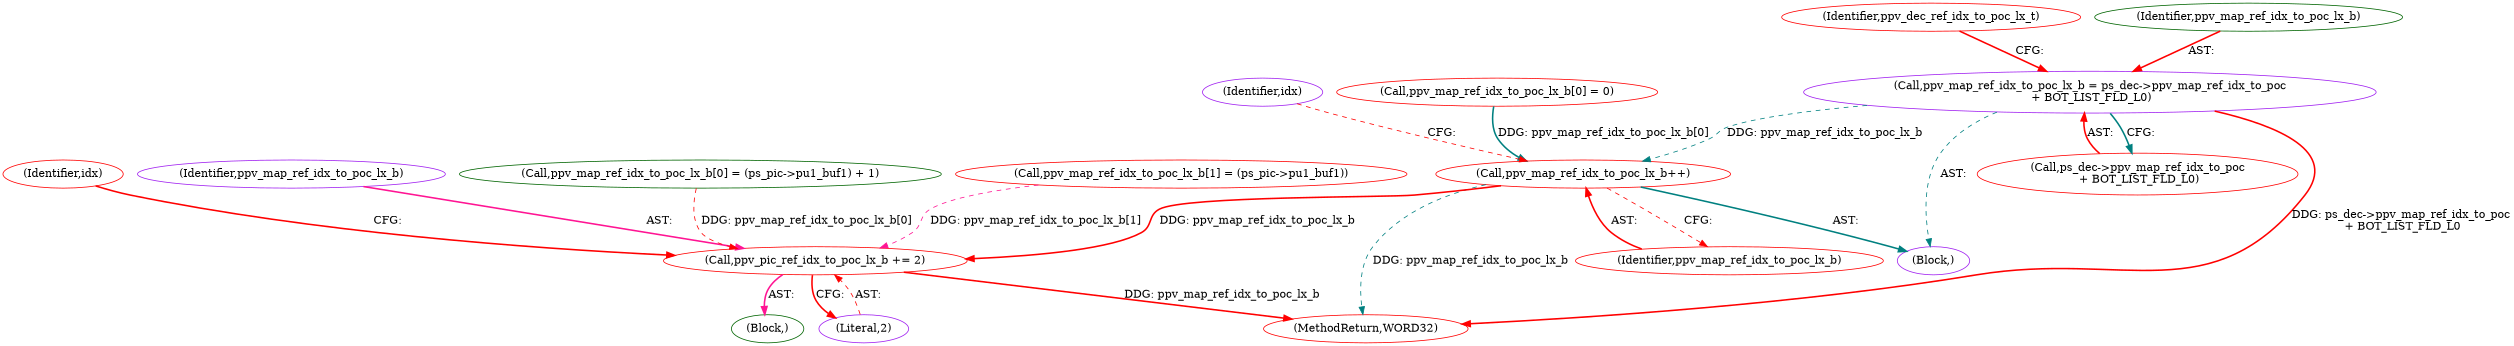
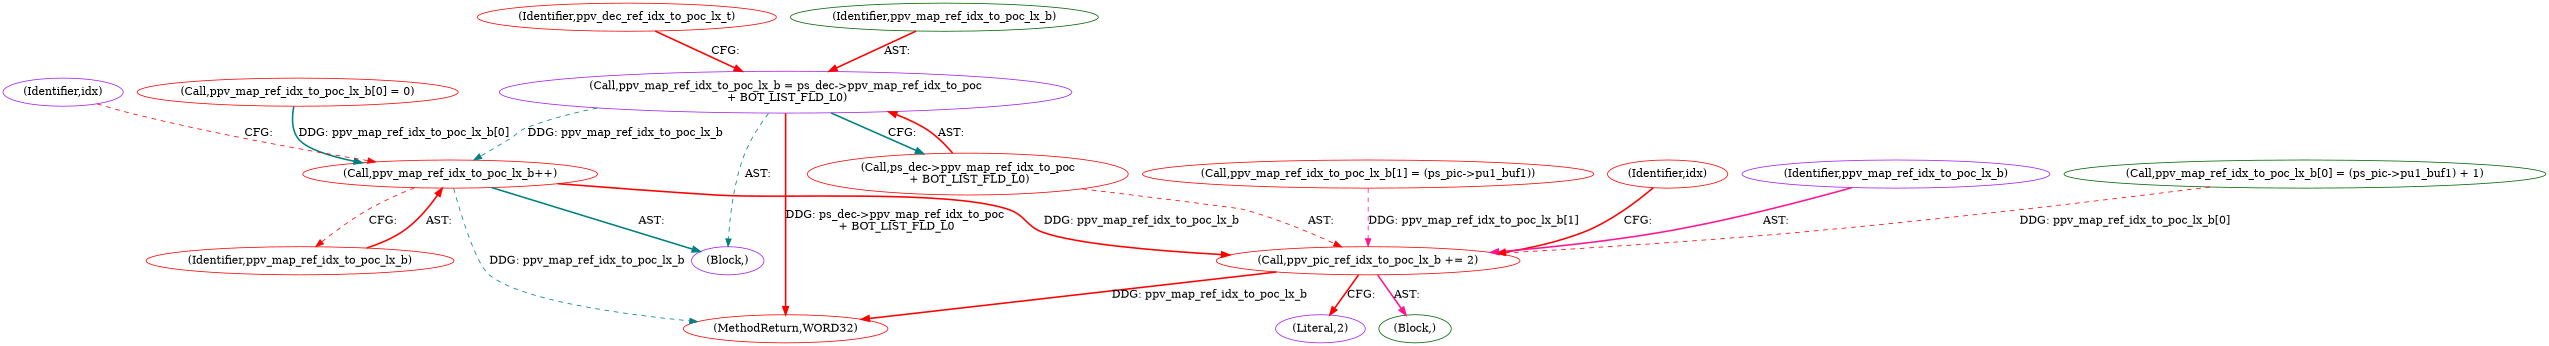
(853, 296) -> (1211, 205)
